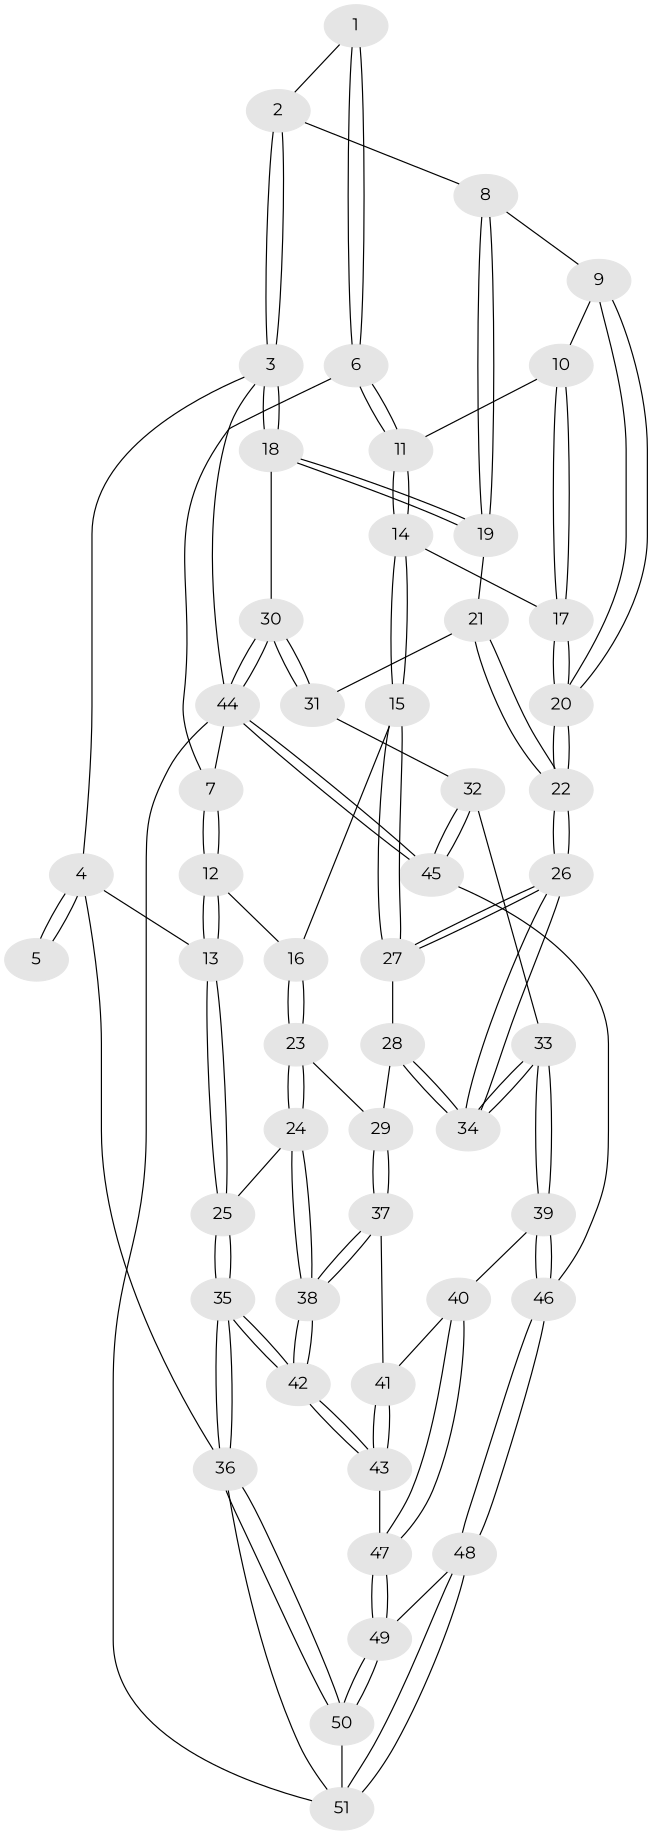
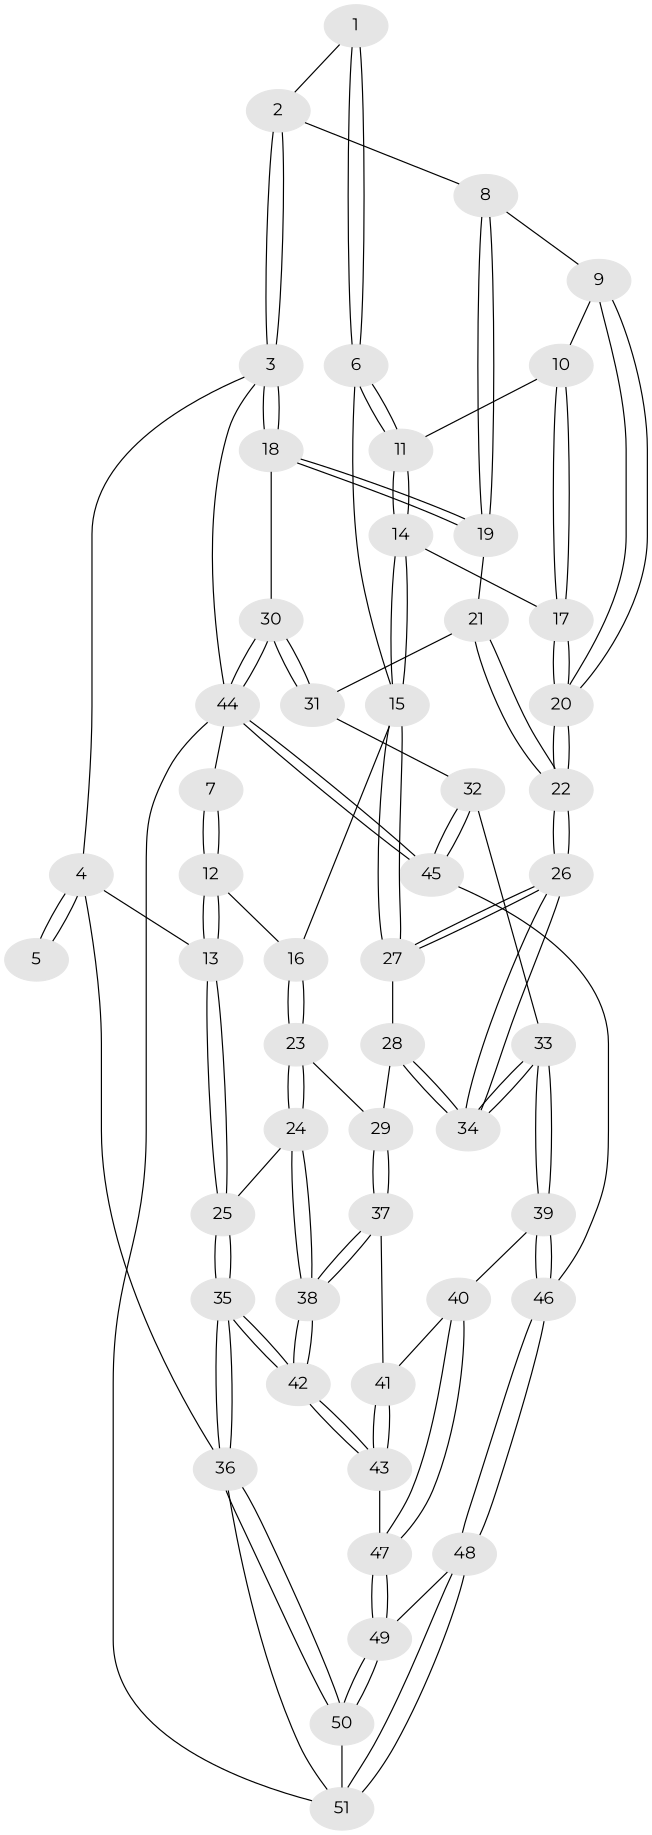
(186, 539) -> (356, 538)
